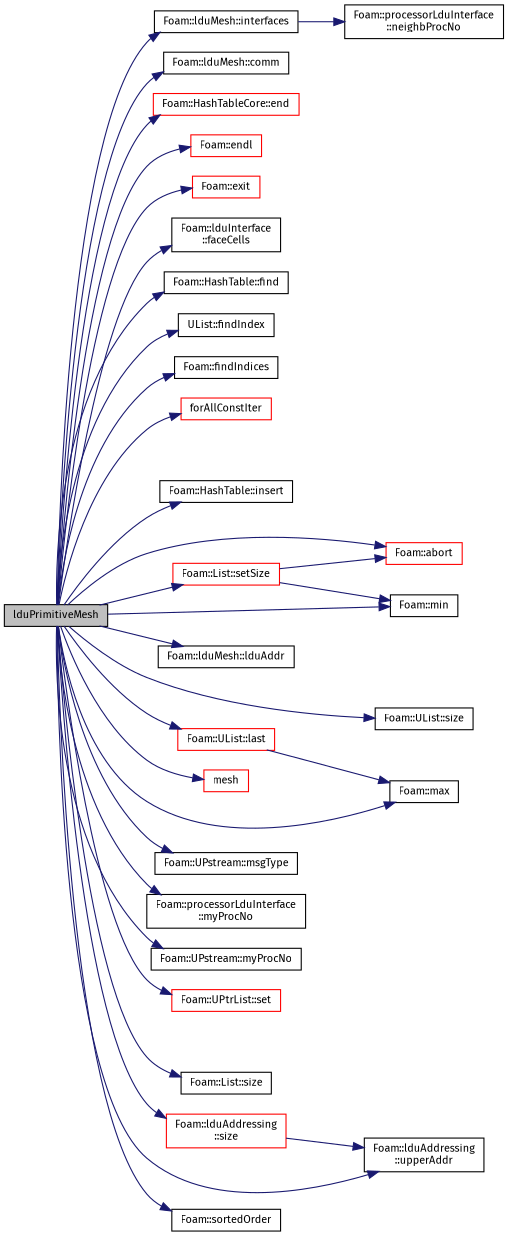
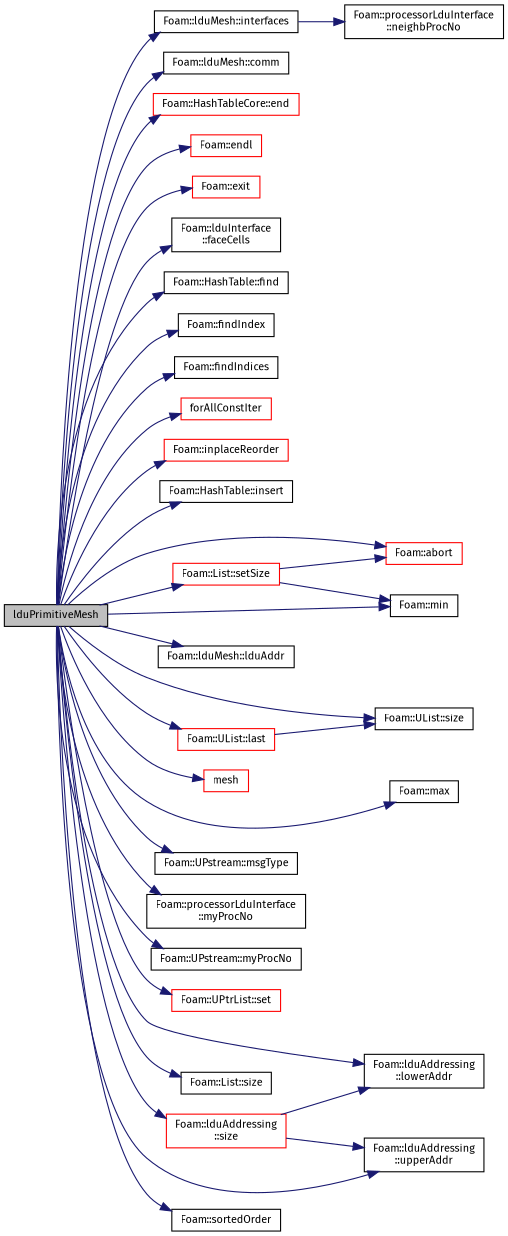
(226, 325) -> (226, 325)
none -> (226, 450)
(323, 765) -> (319, 730)
none -> (424, 1071)
